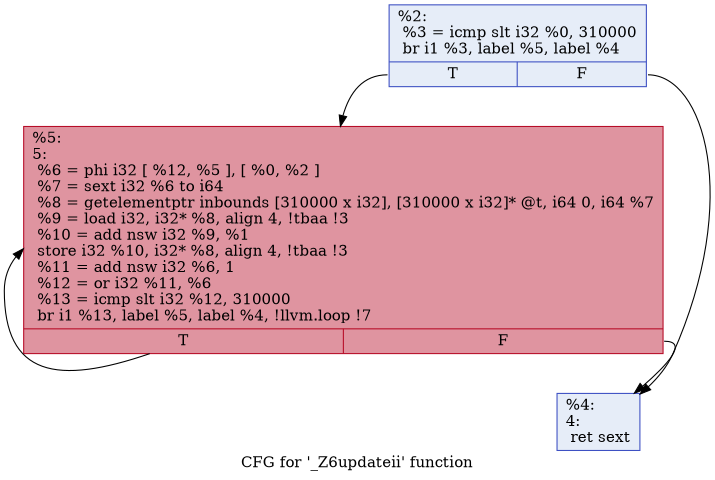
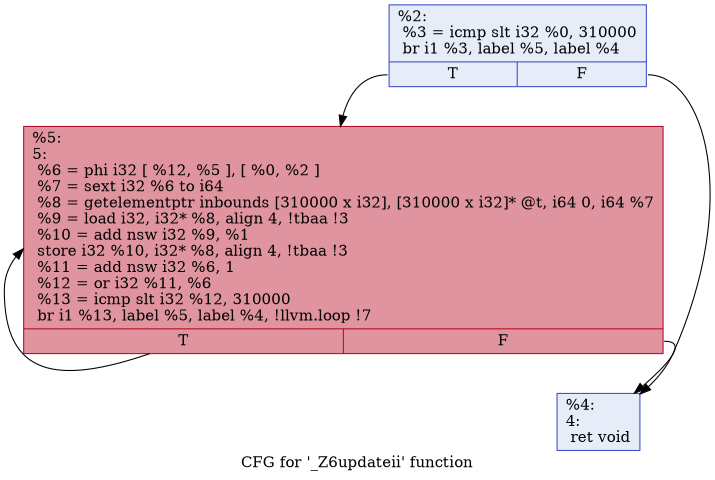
(598, 438) -> (598, 438)
